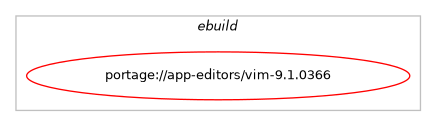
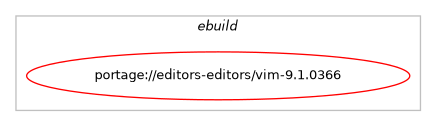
(218, 76) -> (218, 76)
